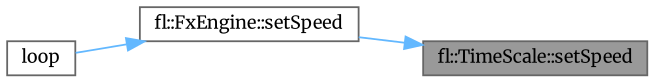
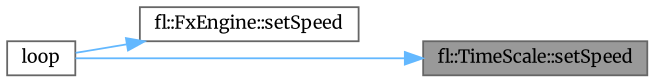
(382, 40) -> (240, 58)
